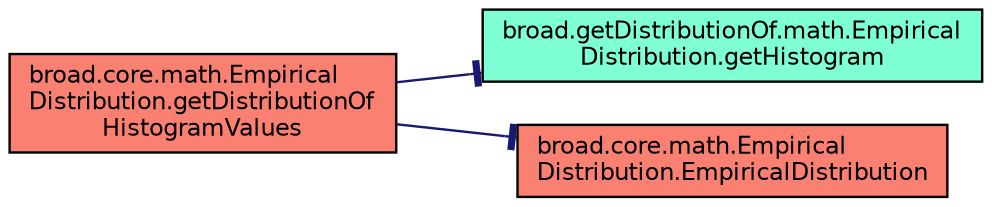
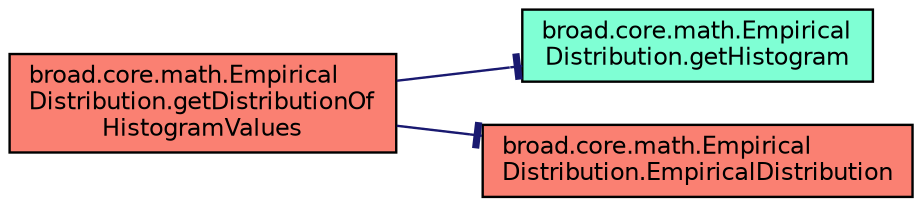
(732, 46) -> (698, 46)
